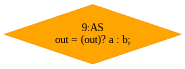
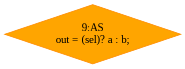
(93, 34) -> (93, 34)
